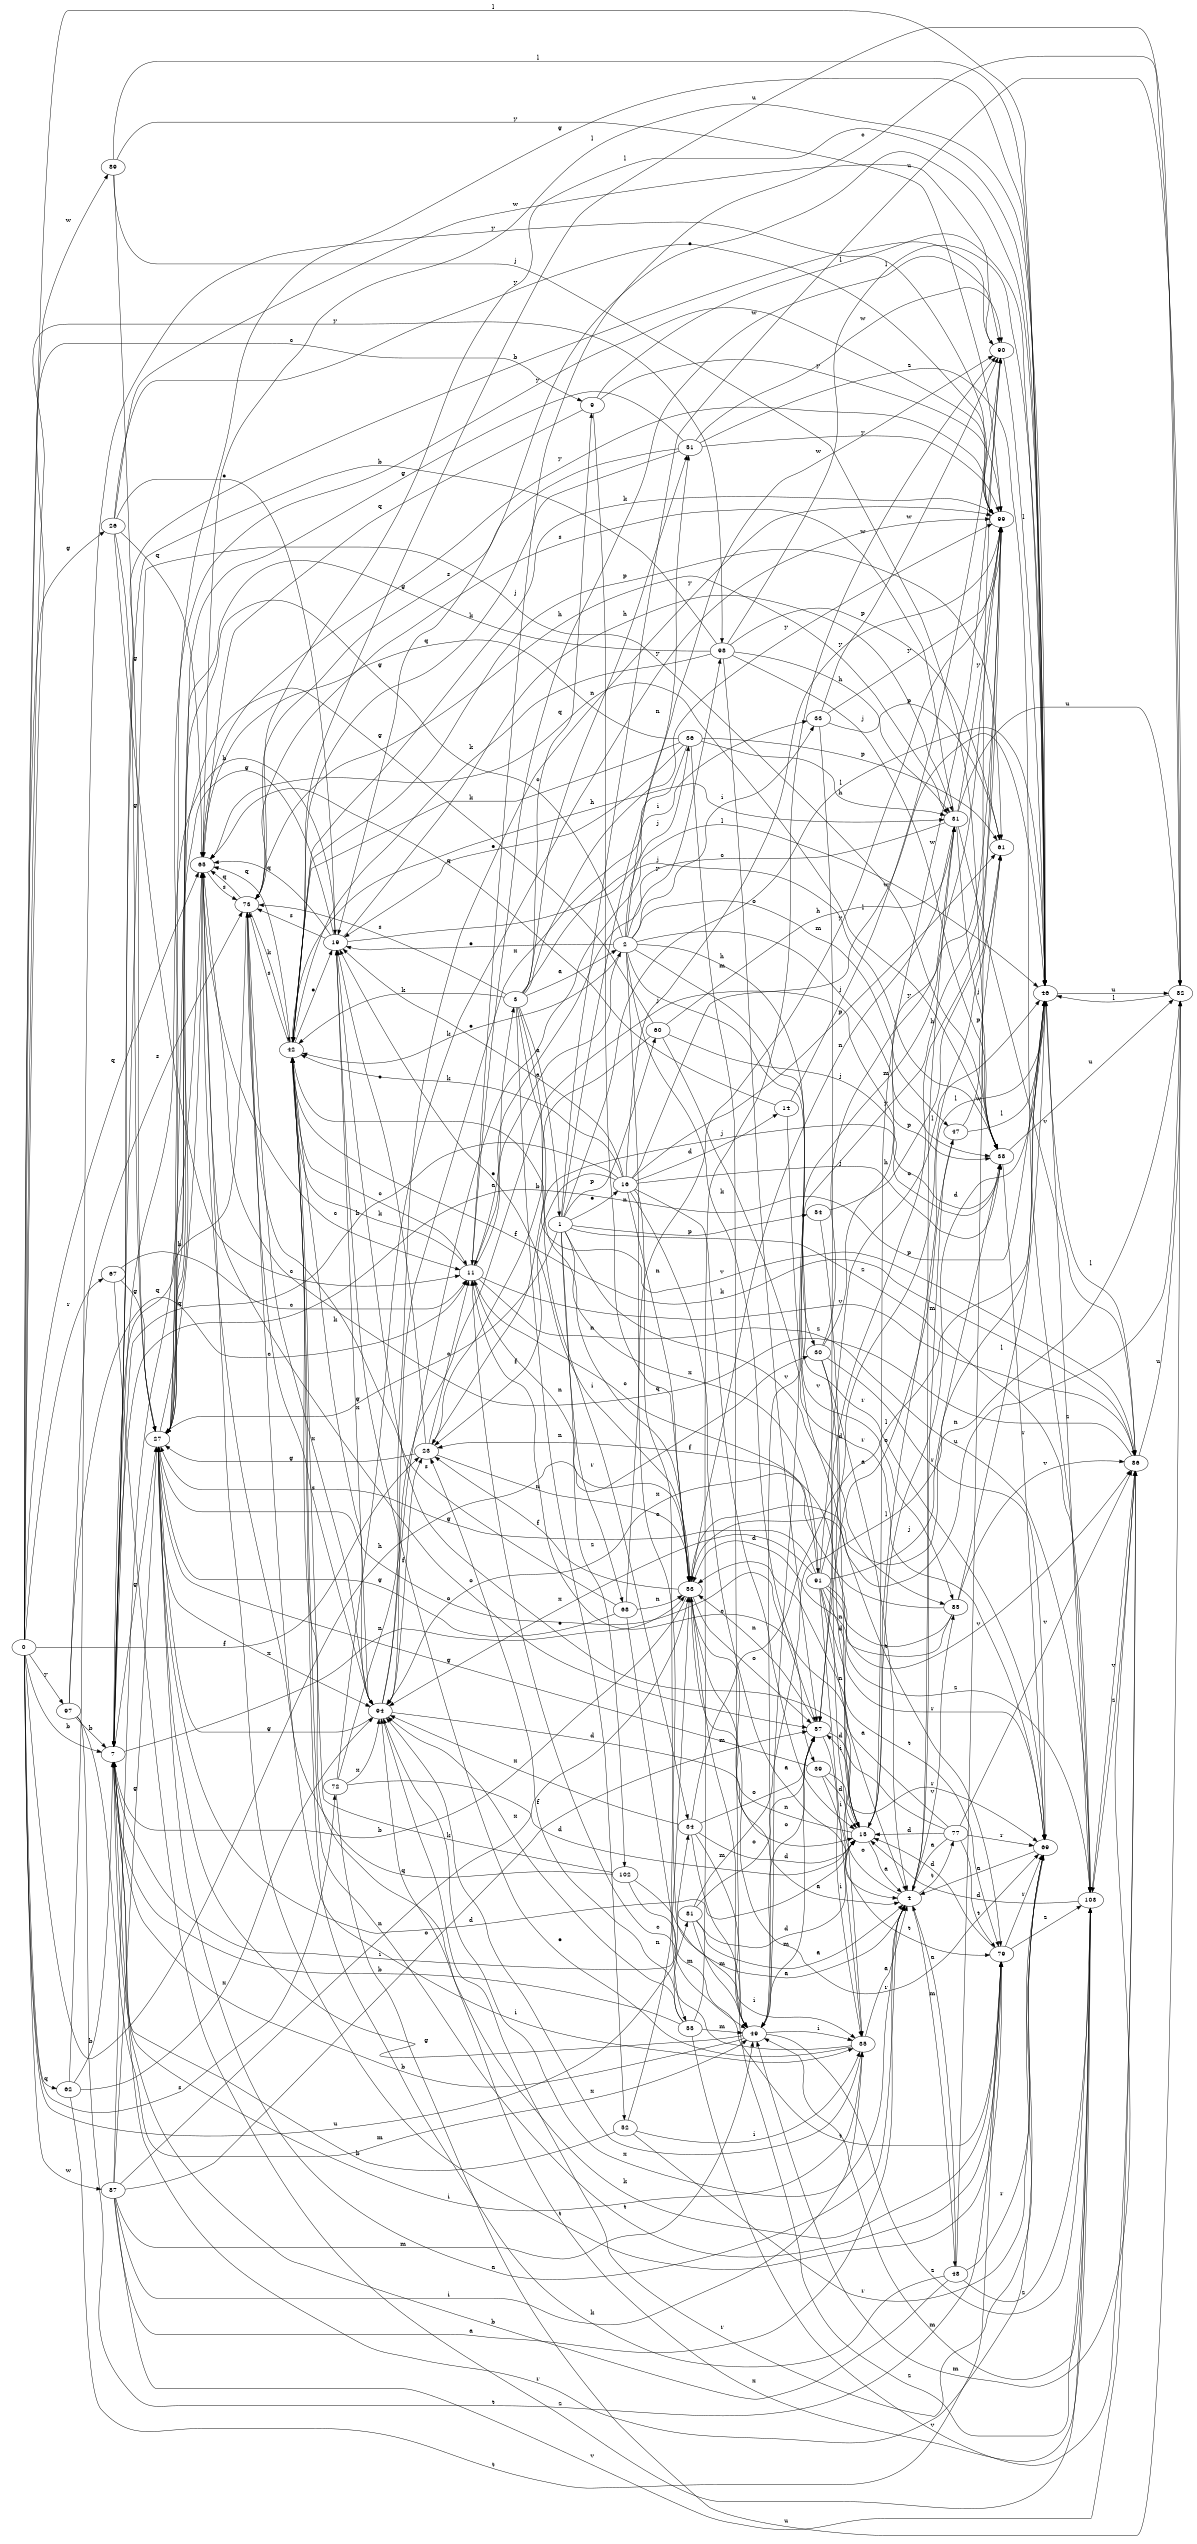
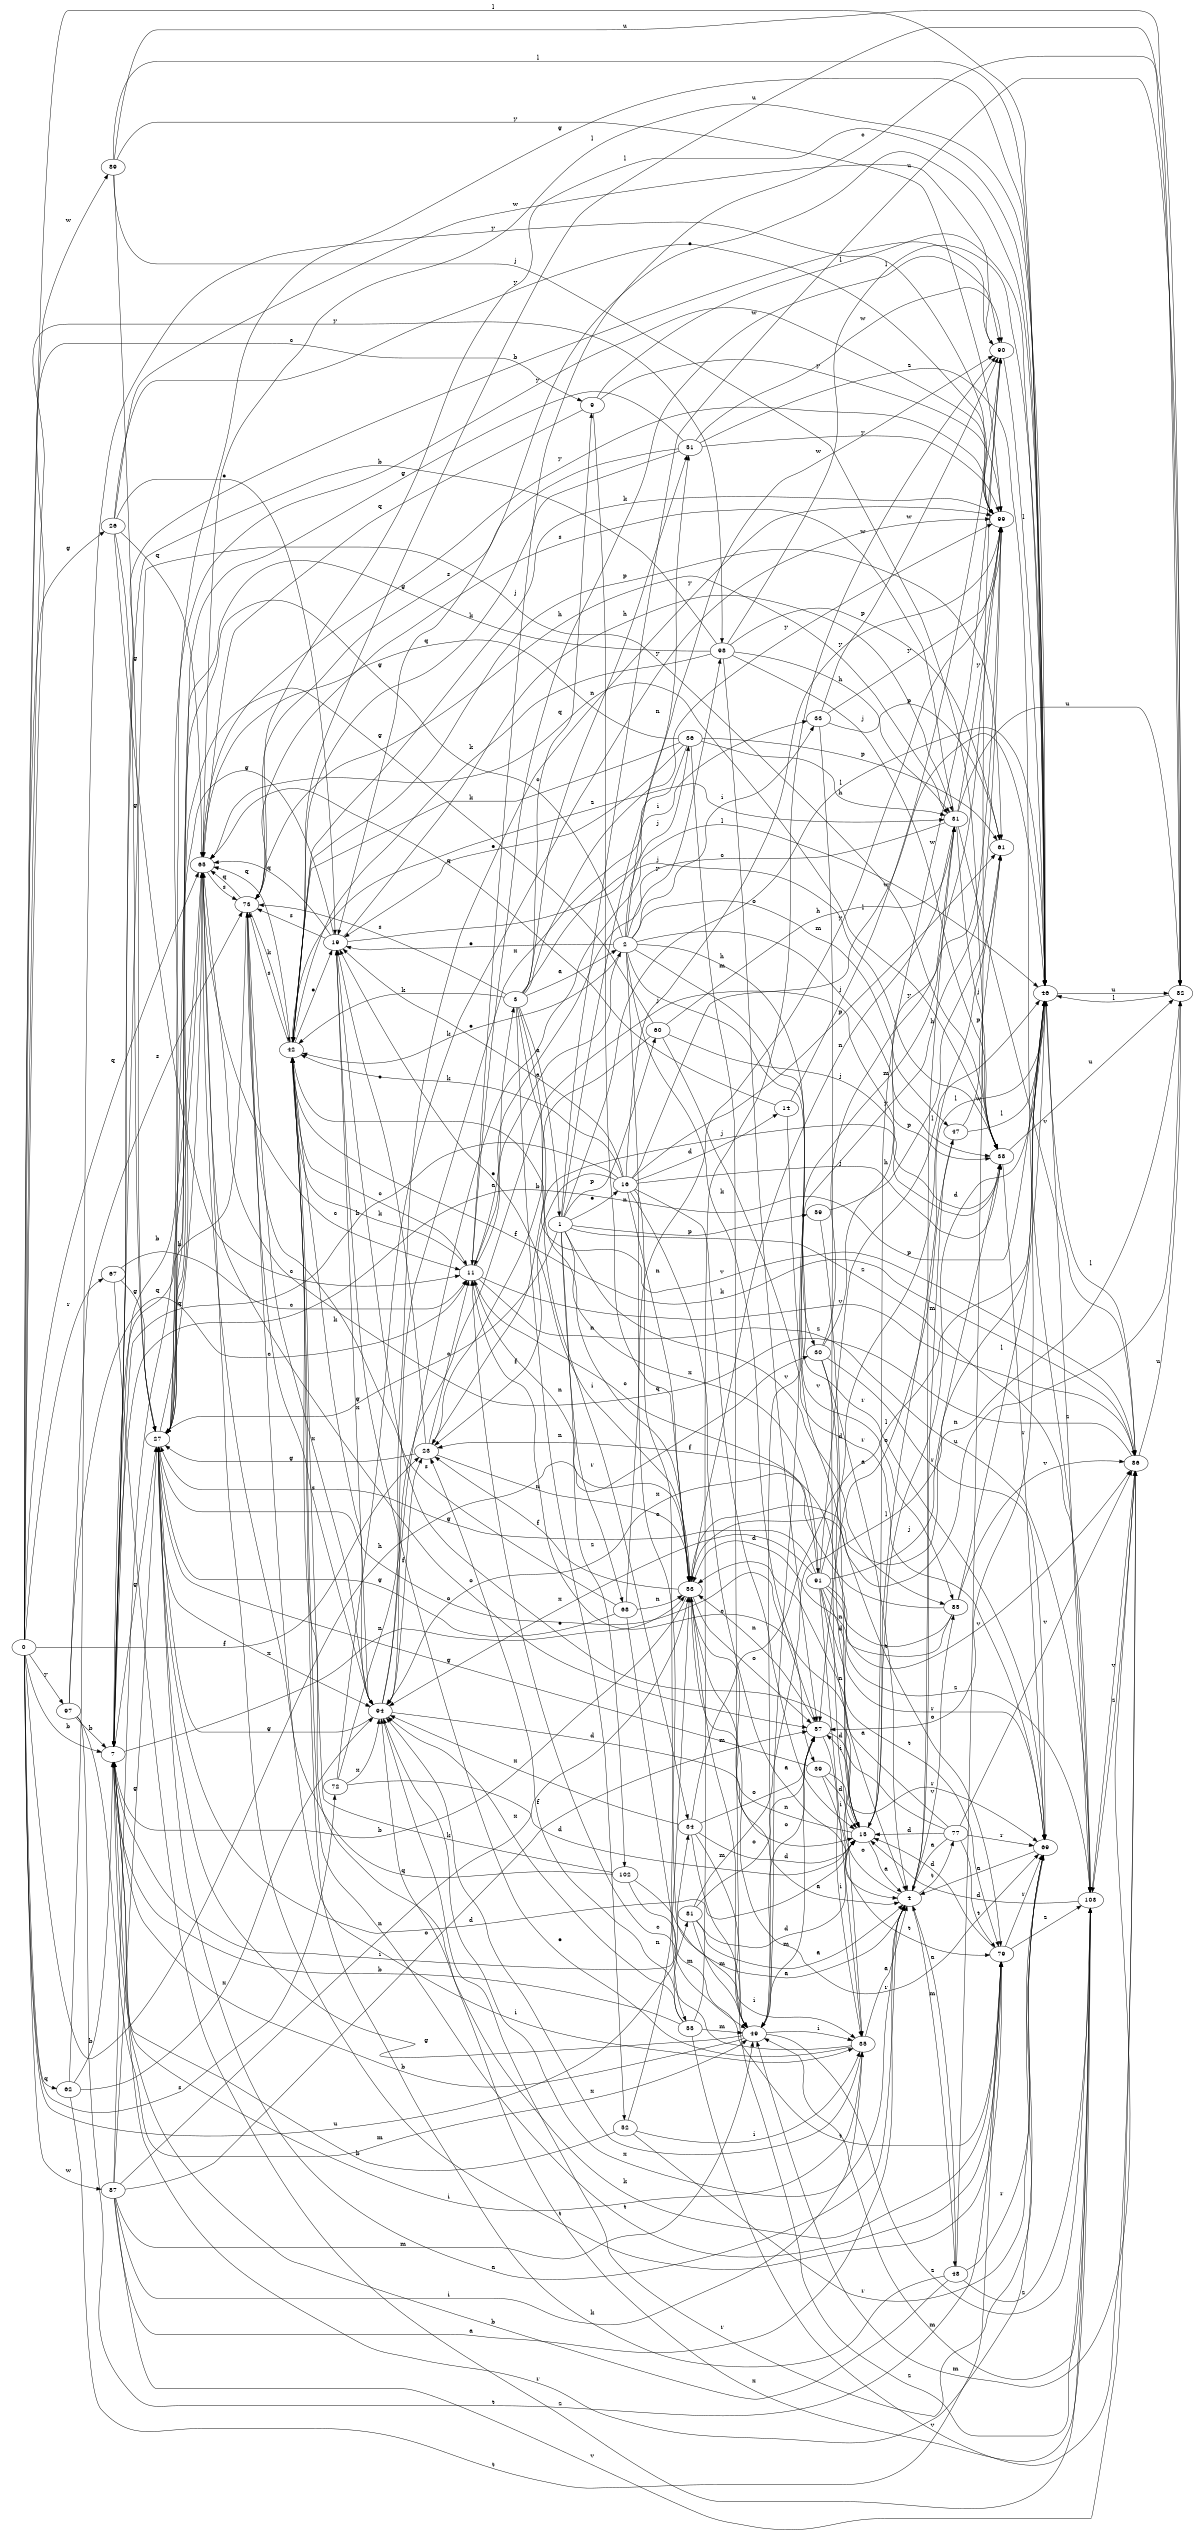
(592, 802) -> (592, 802)
(924, 1093) -> (1031, 1403)
(167, 1131) -> (147, 1283)
(819, 1213) -> (819, 1213)
(1155, 2398) -> (1068, 11)
